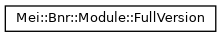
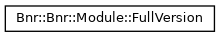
(111, 19) -> (110, 19)
